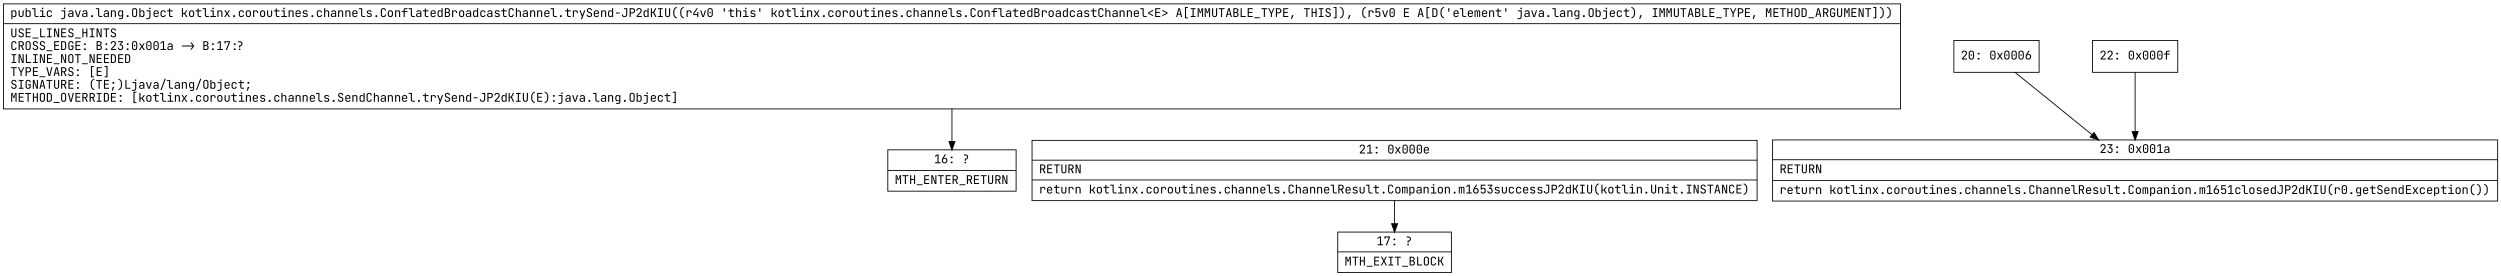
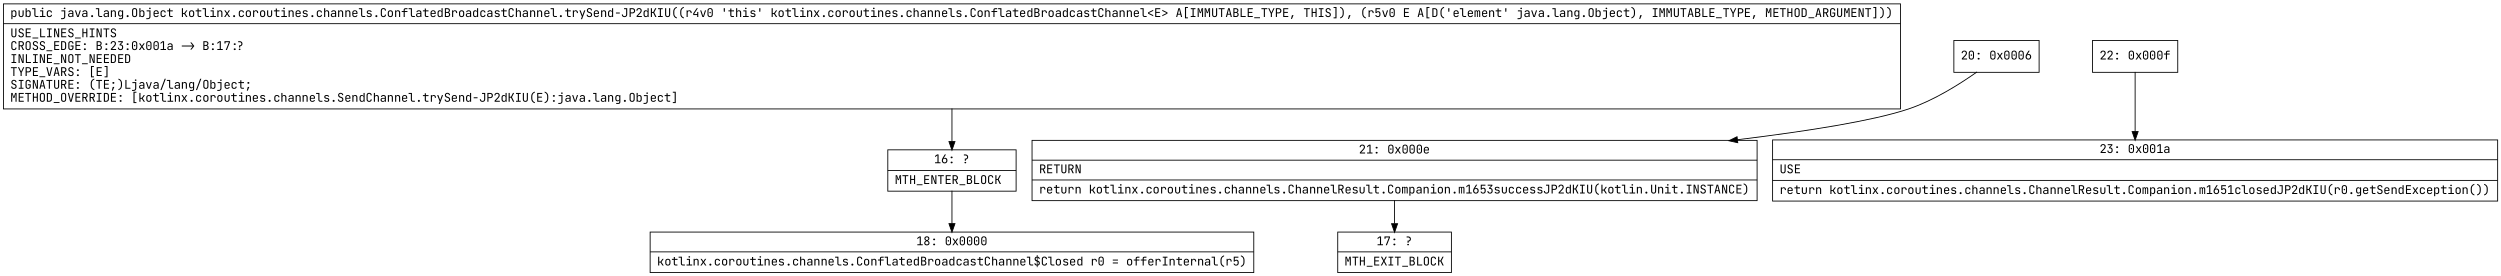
(2053, 103) -> (1862, 121)
(1801, 170) -> (1790, 170)
(952, 180) -> (948, 180)
none -> (952, 252)
